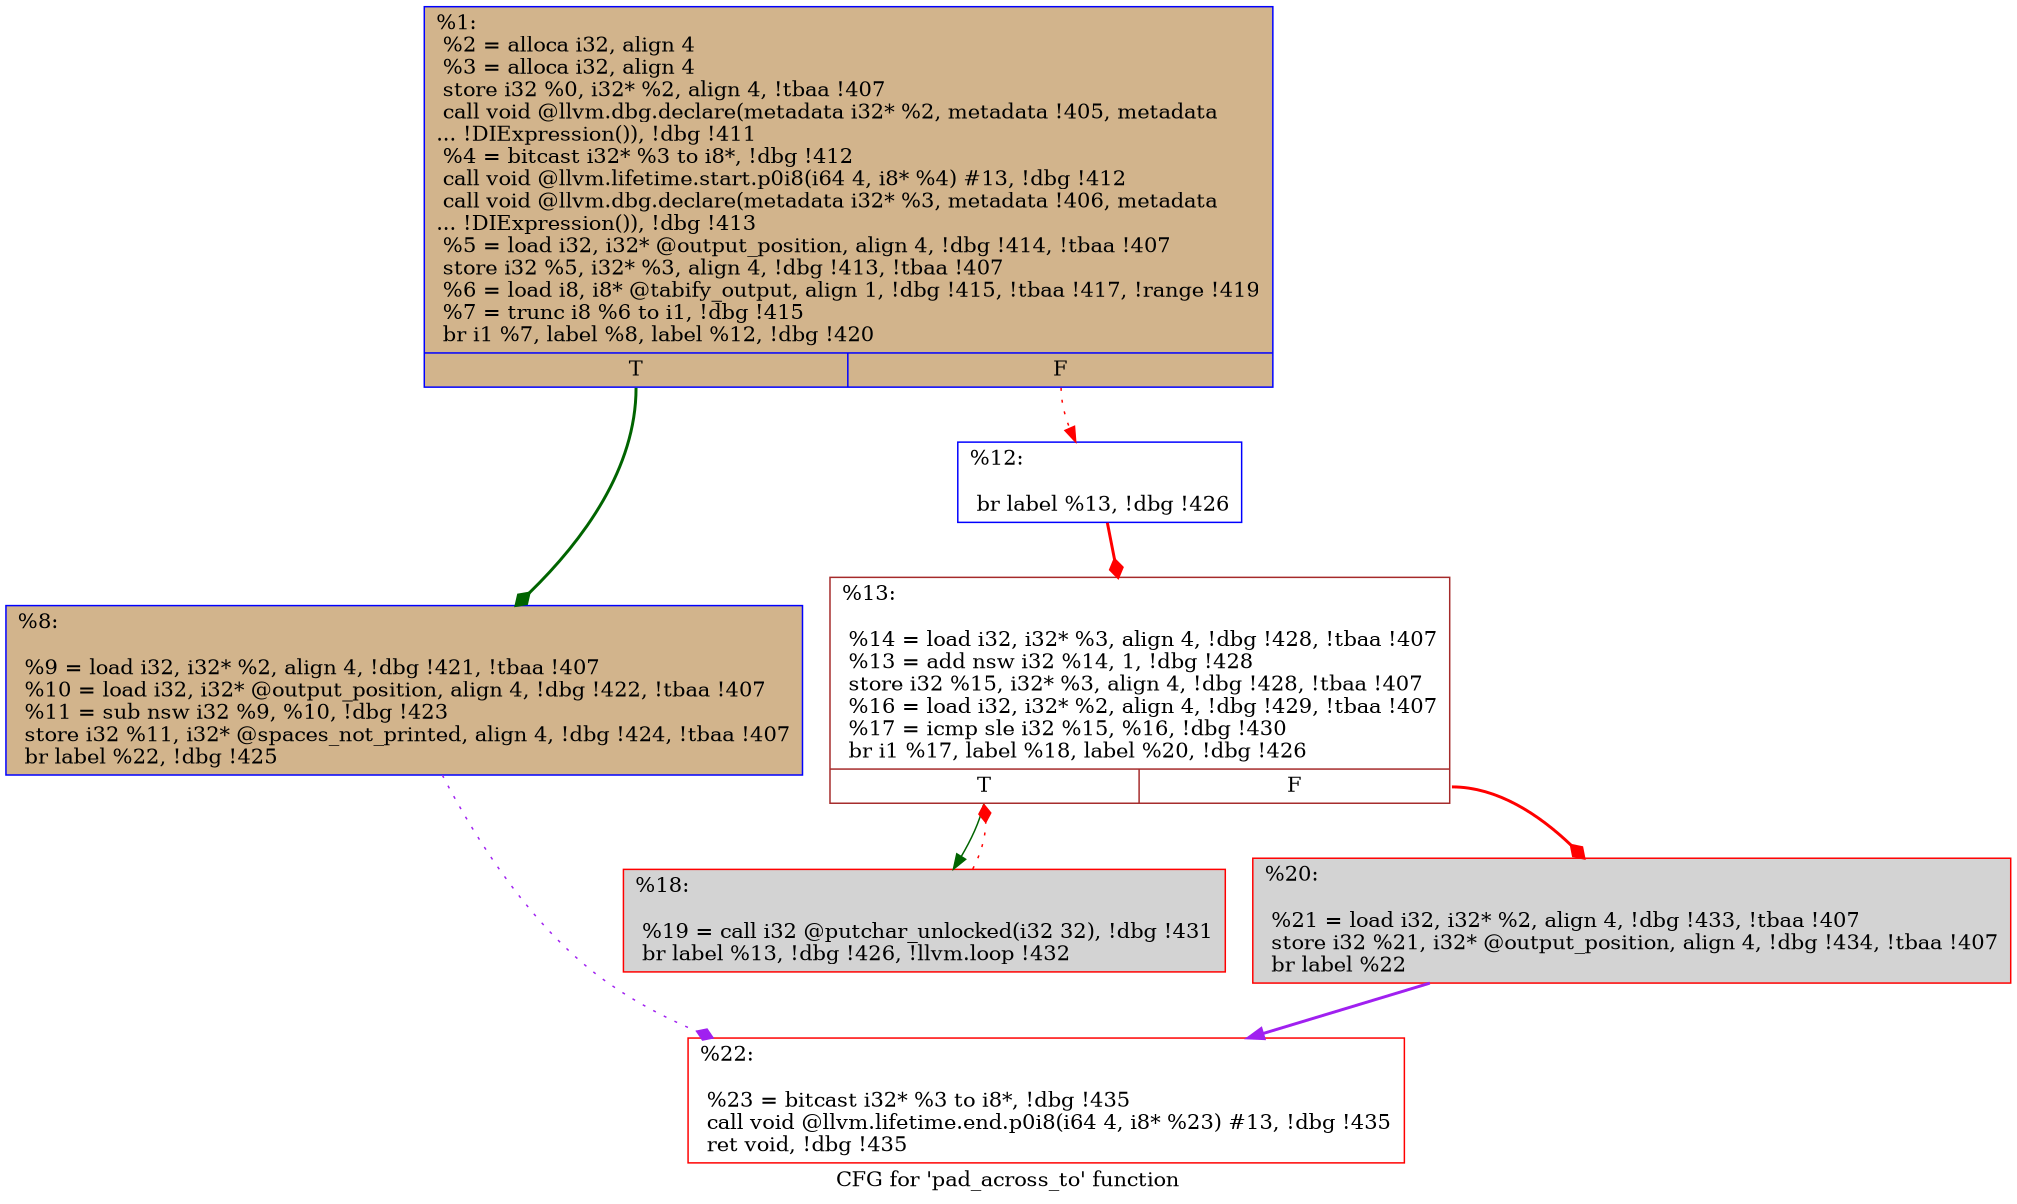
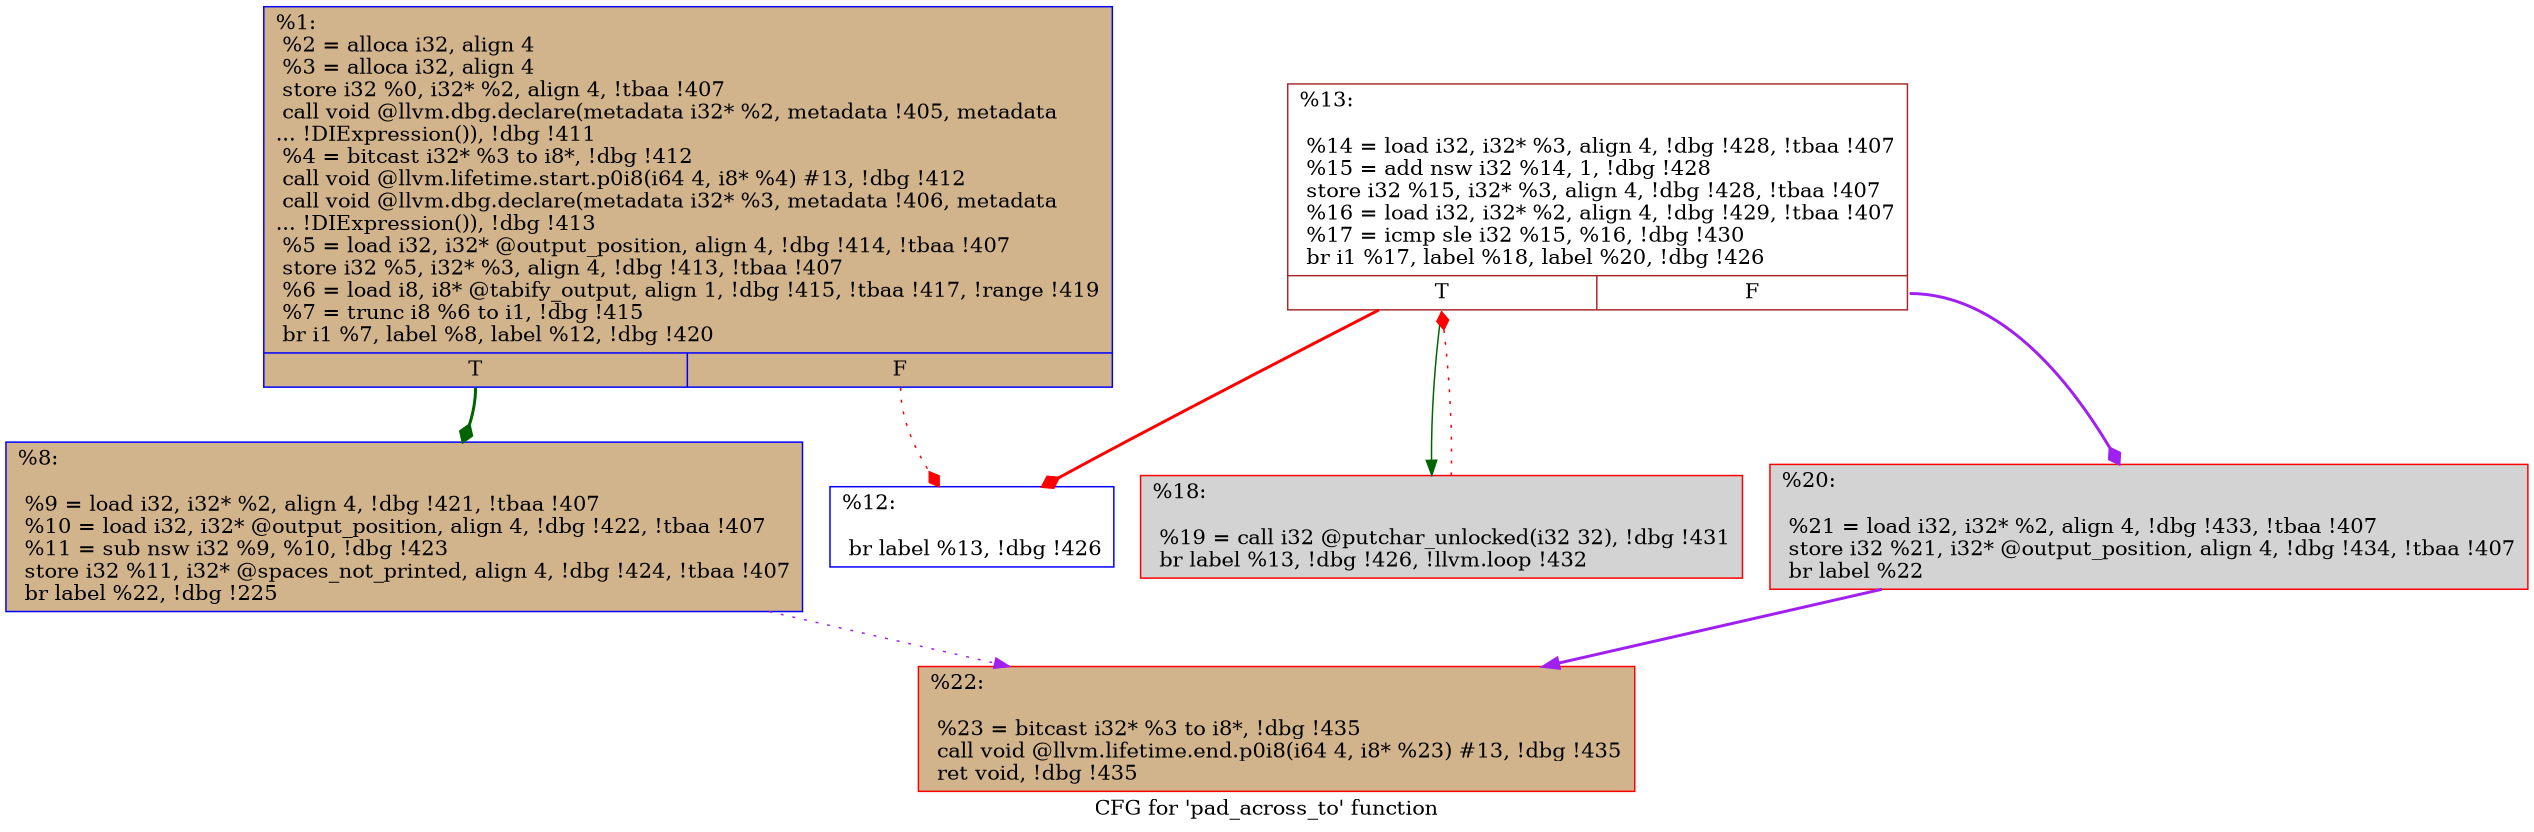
(1064, 408) -> (909, 432)
(1111, 541) -> (1218, 393)
(1048, 662) -> (1505, 169)
(148, 757) -> (148, 594)
(1517, 805) -> (2028, 345)
(546, 927) -> (882, 637)
(1046, 1100) -> (1277, 729)
